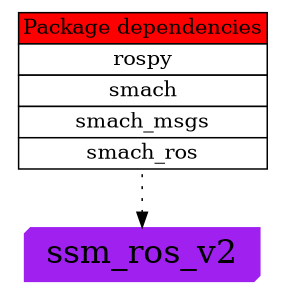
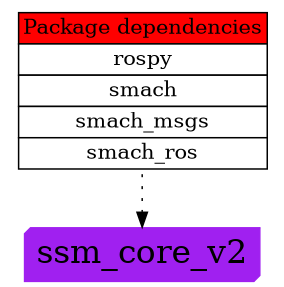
(142, 255) -> (142, 255)
